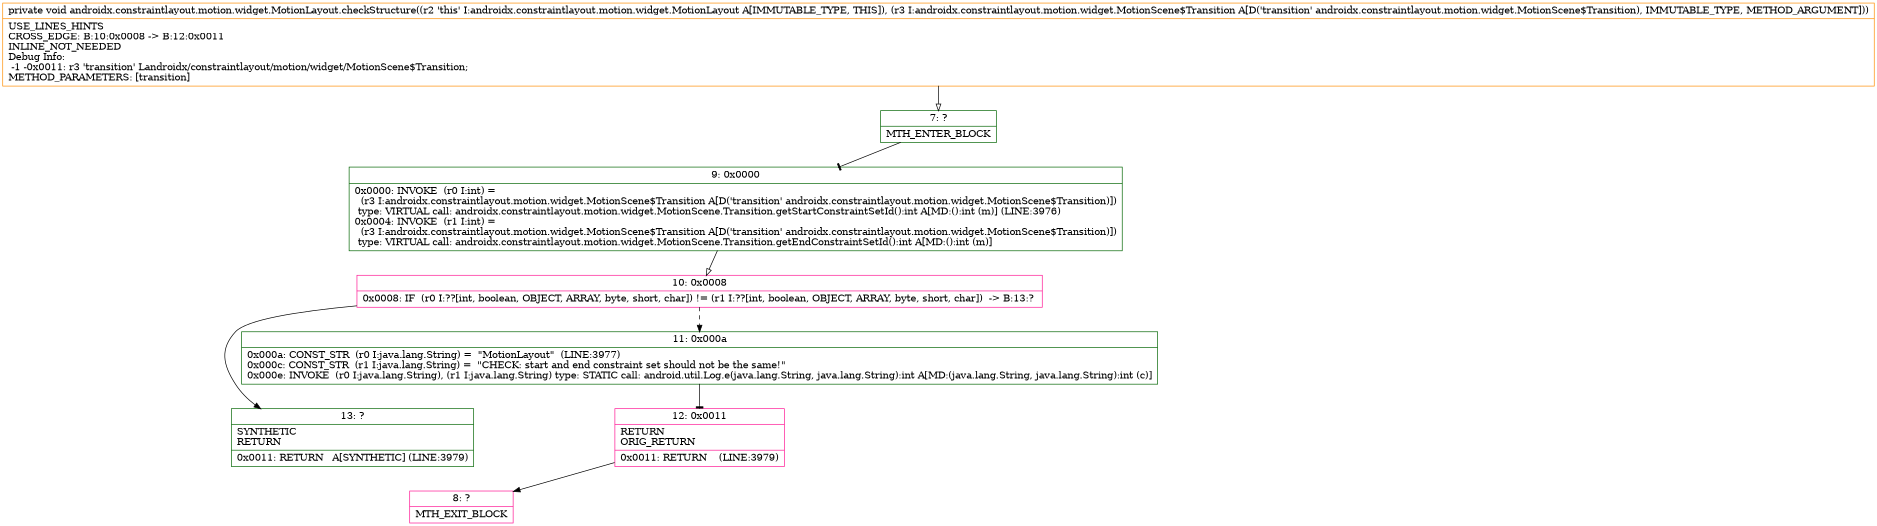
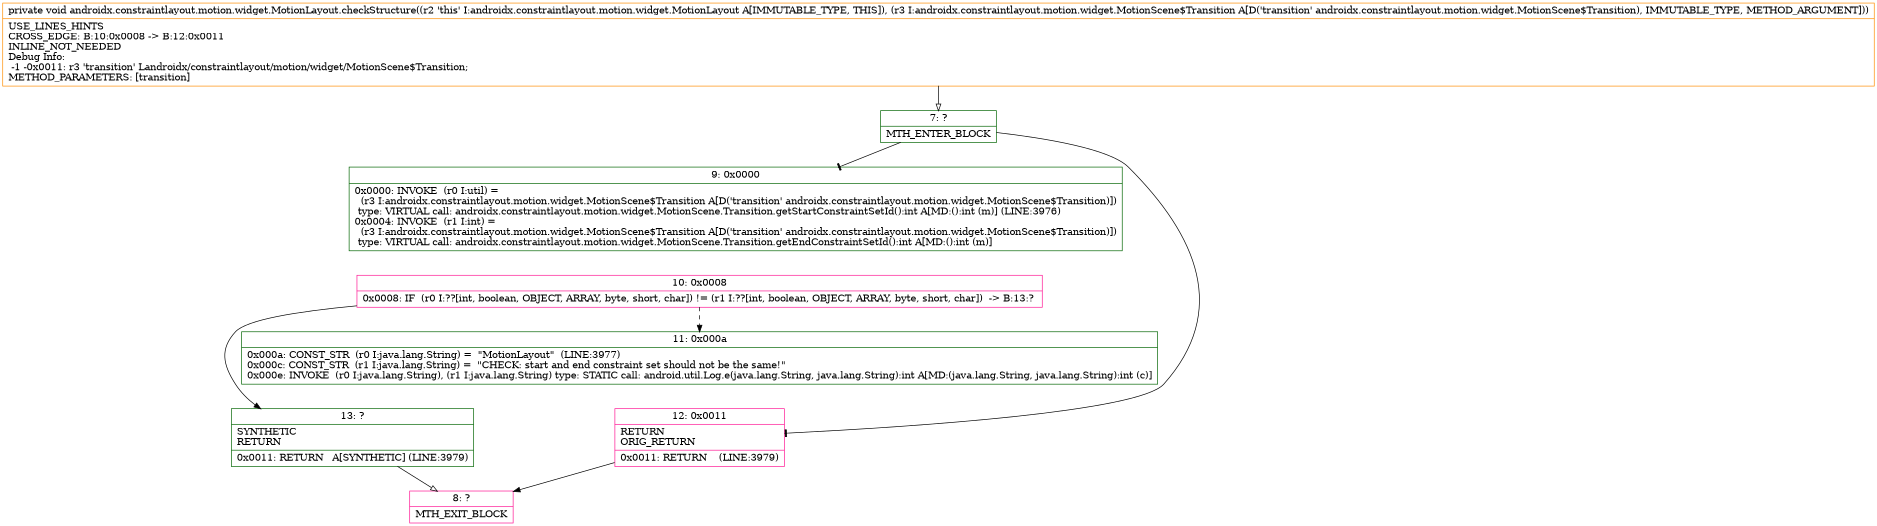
(427, 191) -> (428, 191)
(713, 260) -> none
(700, 395) -> (1165, 382)
none -> (414, 477)
